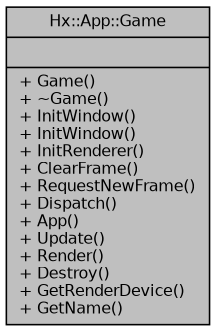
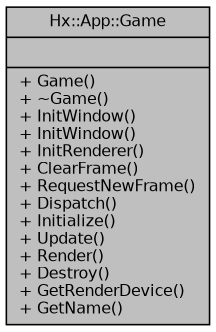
(49, 221) -> (67, 221)
